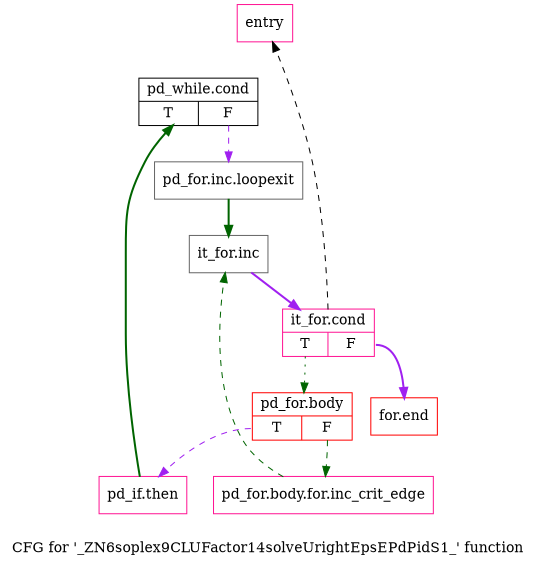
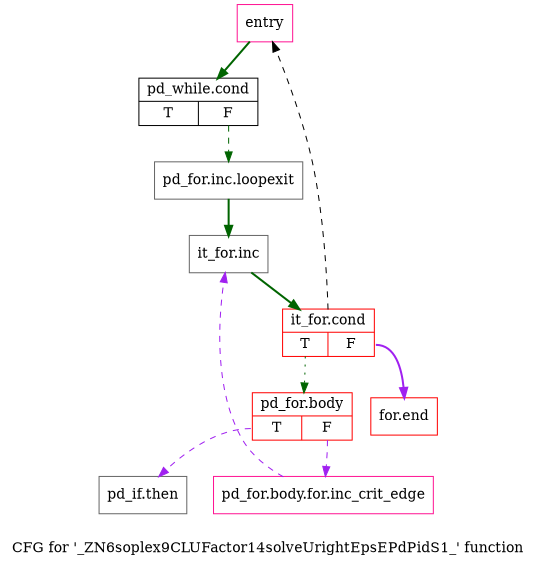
(229, 139) -> (229, 139)
(271, 288) -> (271, 288)
(126, 300) -> (237, 56)
(328, 333) -> (328, 333)
(225, 390) -> (225, 390)
(327, 453) -> (327, 453)
(143, 495) -> (143, 495)
